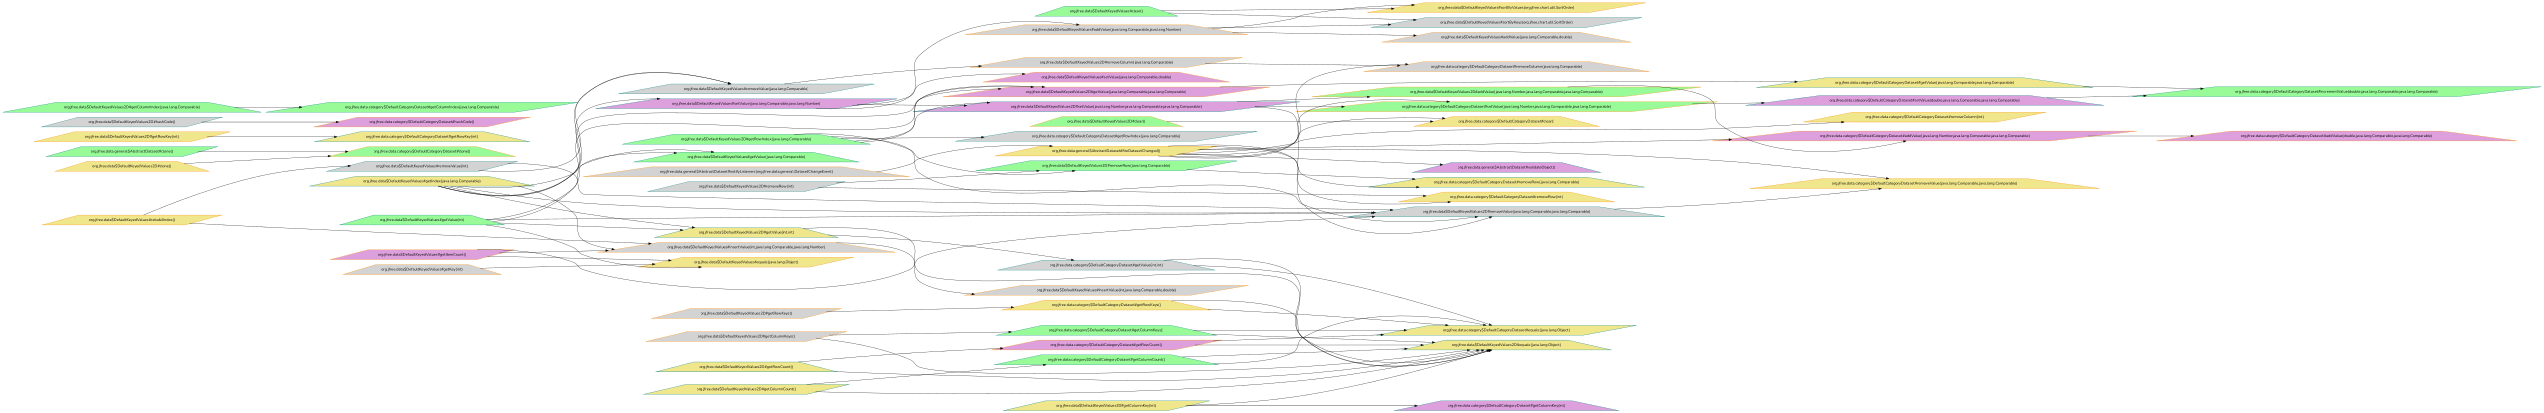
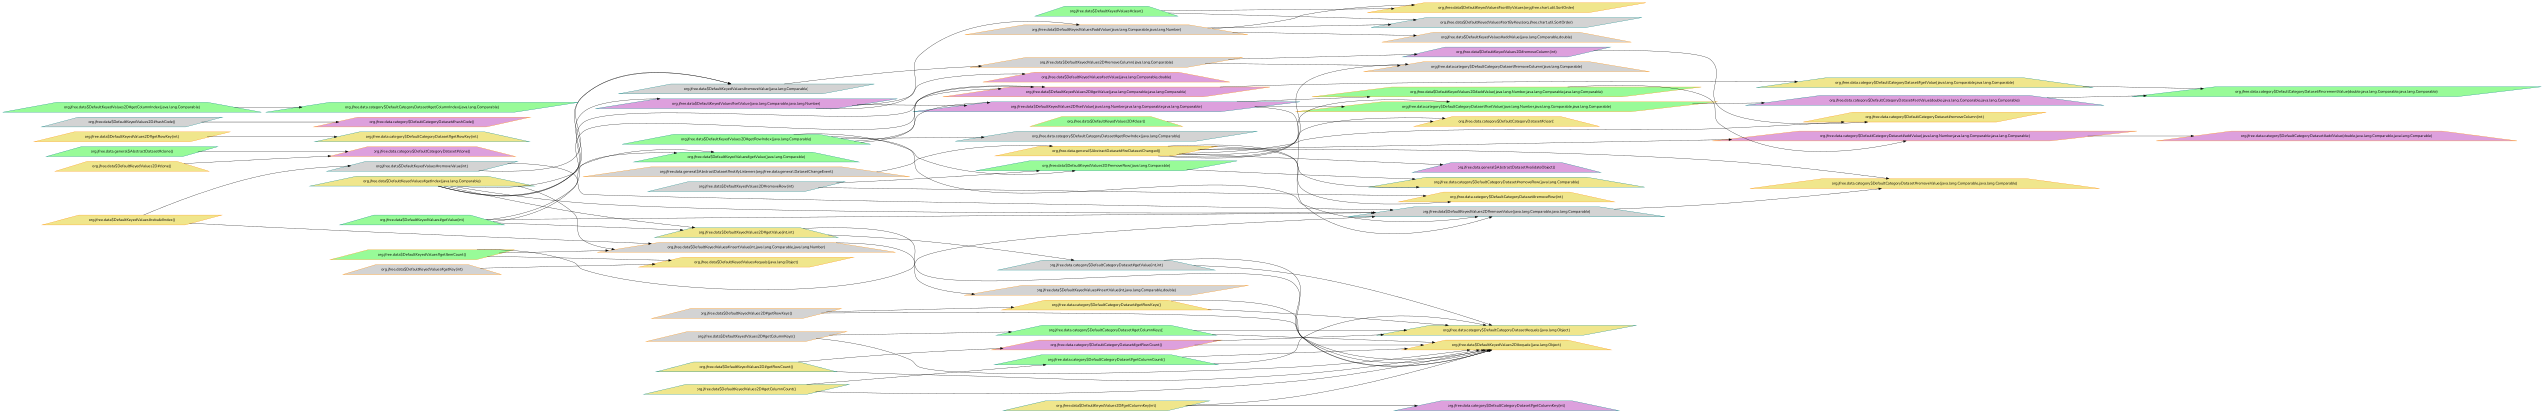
none -> (1507, 52)
(422, 152) -> (422, 152)
(422, 255) -> (422, 255)
(590, 257) -> none
none -> (1159, 314)
(1507, 345) -> (1507, 345)
